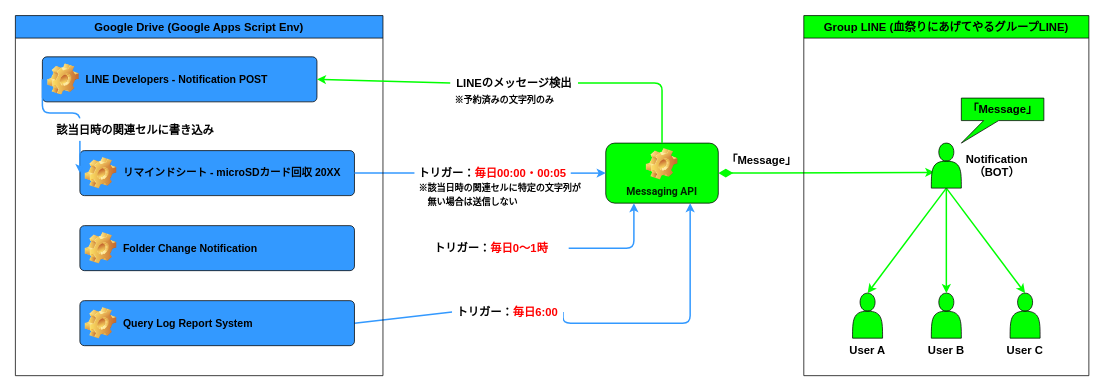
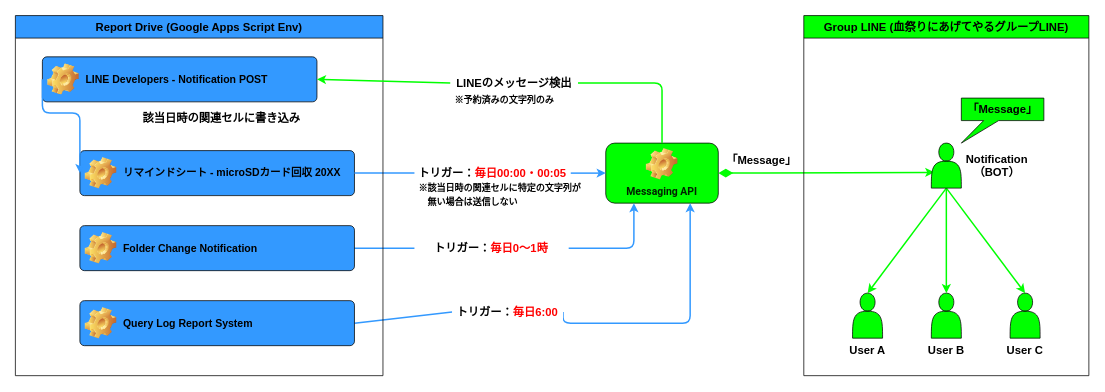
(199, 27) -> (199, 27)
(135, 129) -> (222, 118)
none -> (384, 248)
